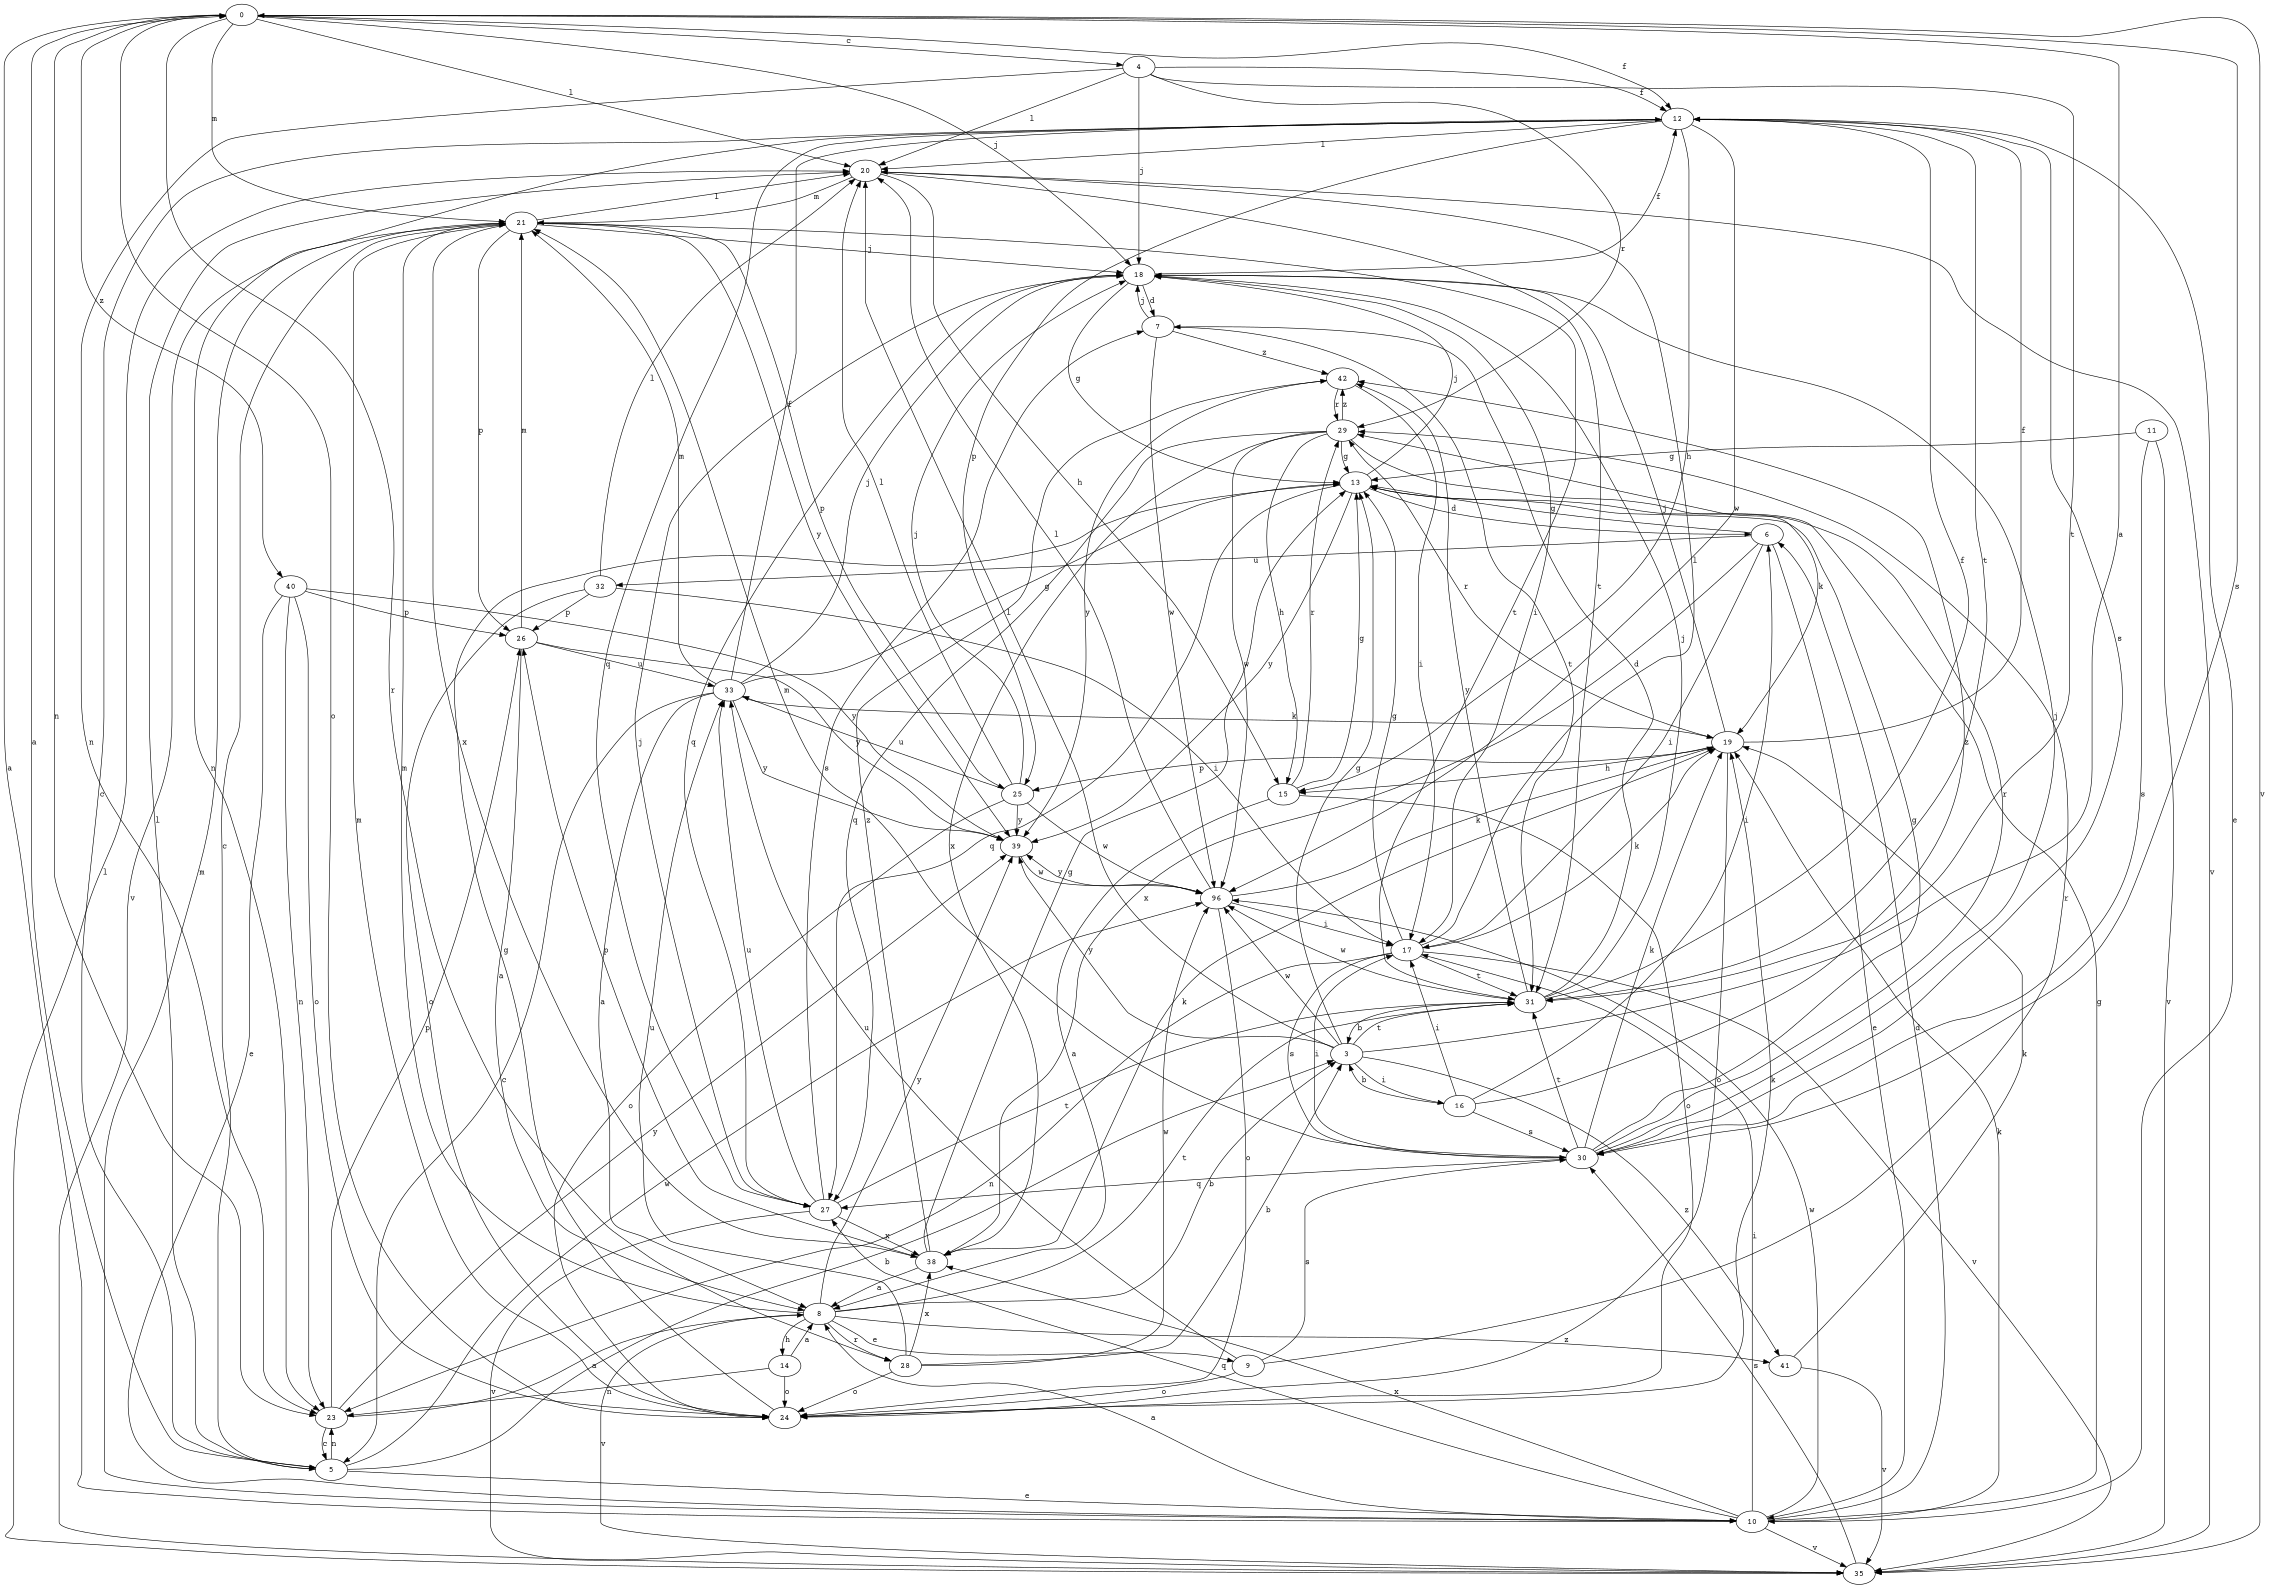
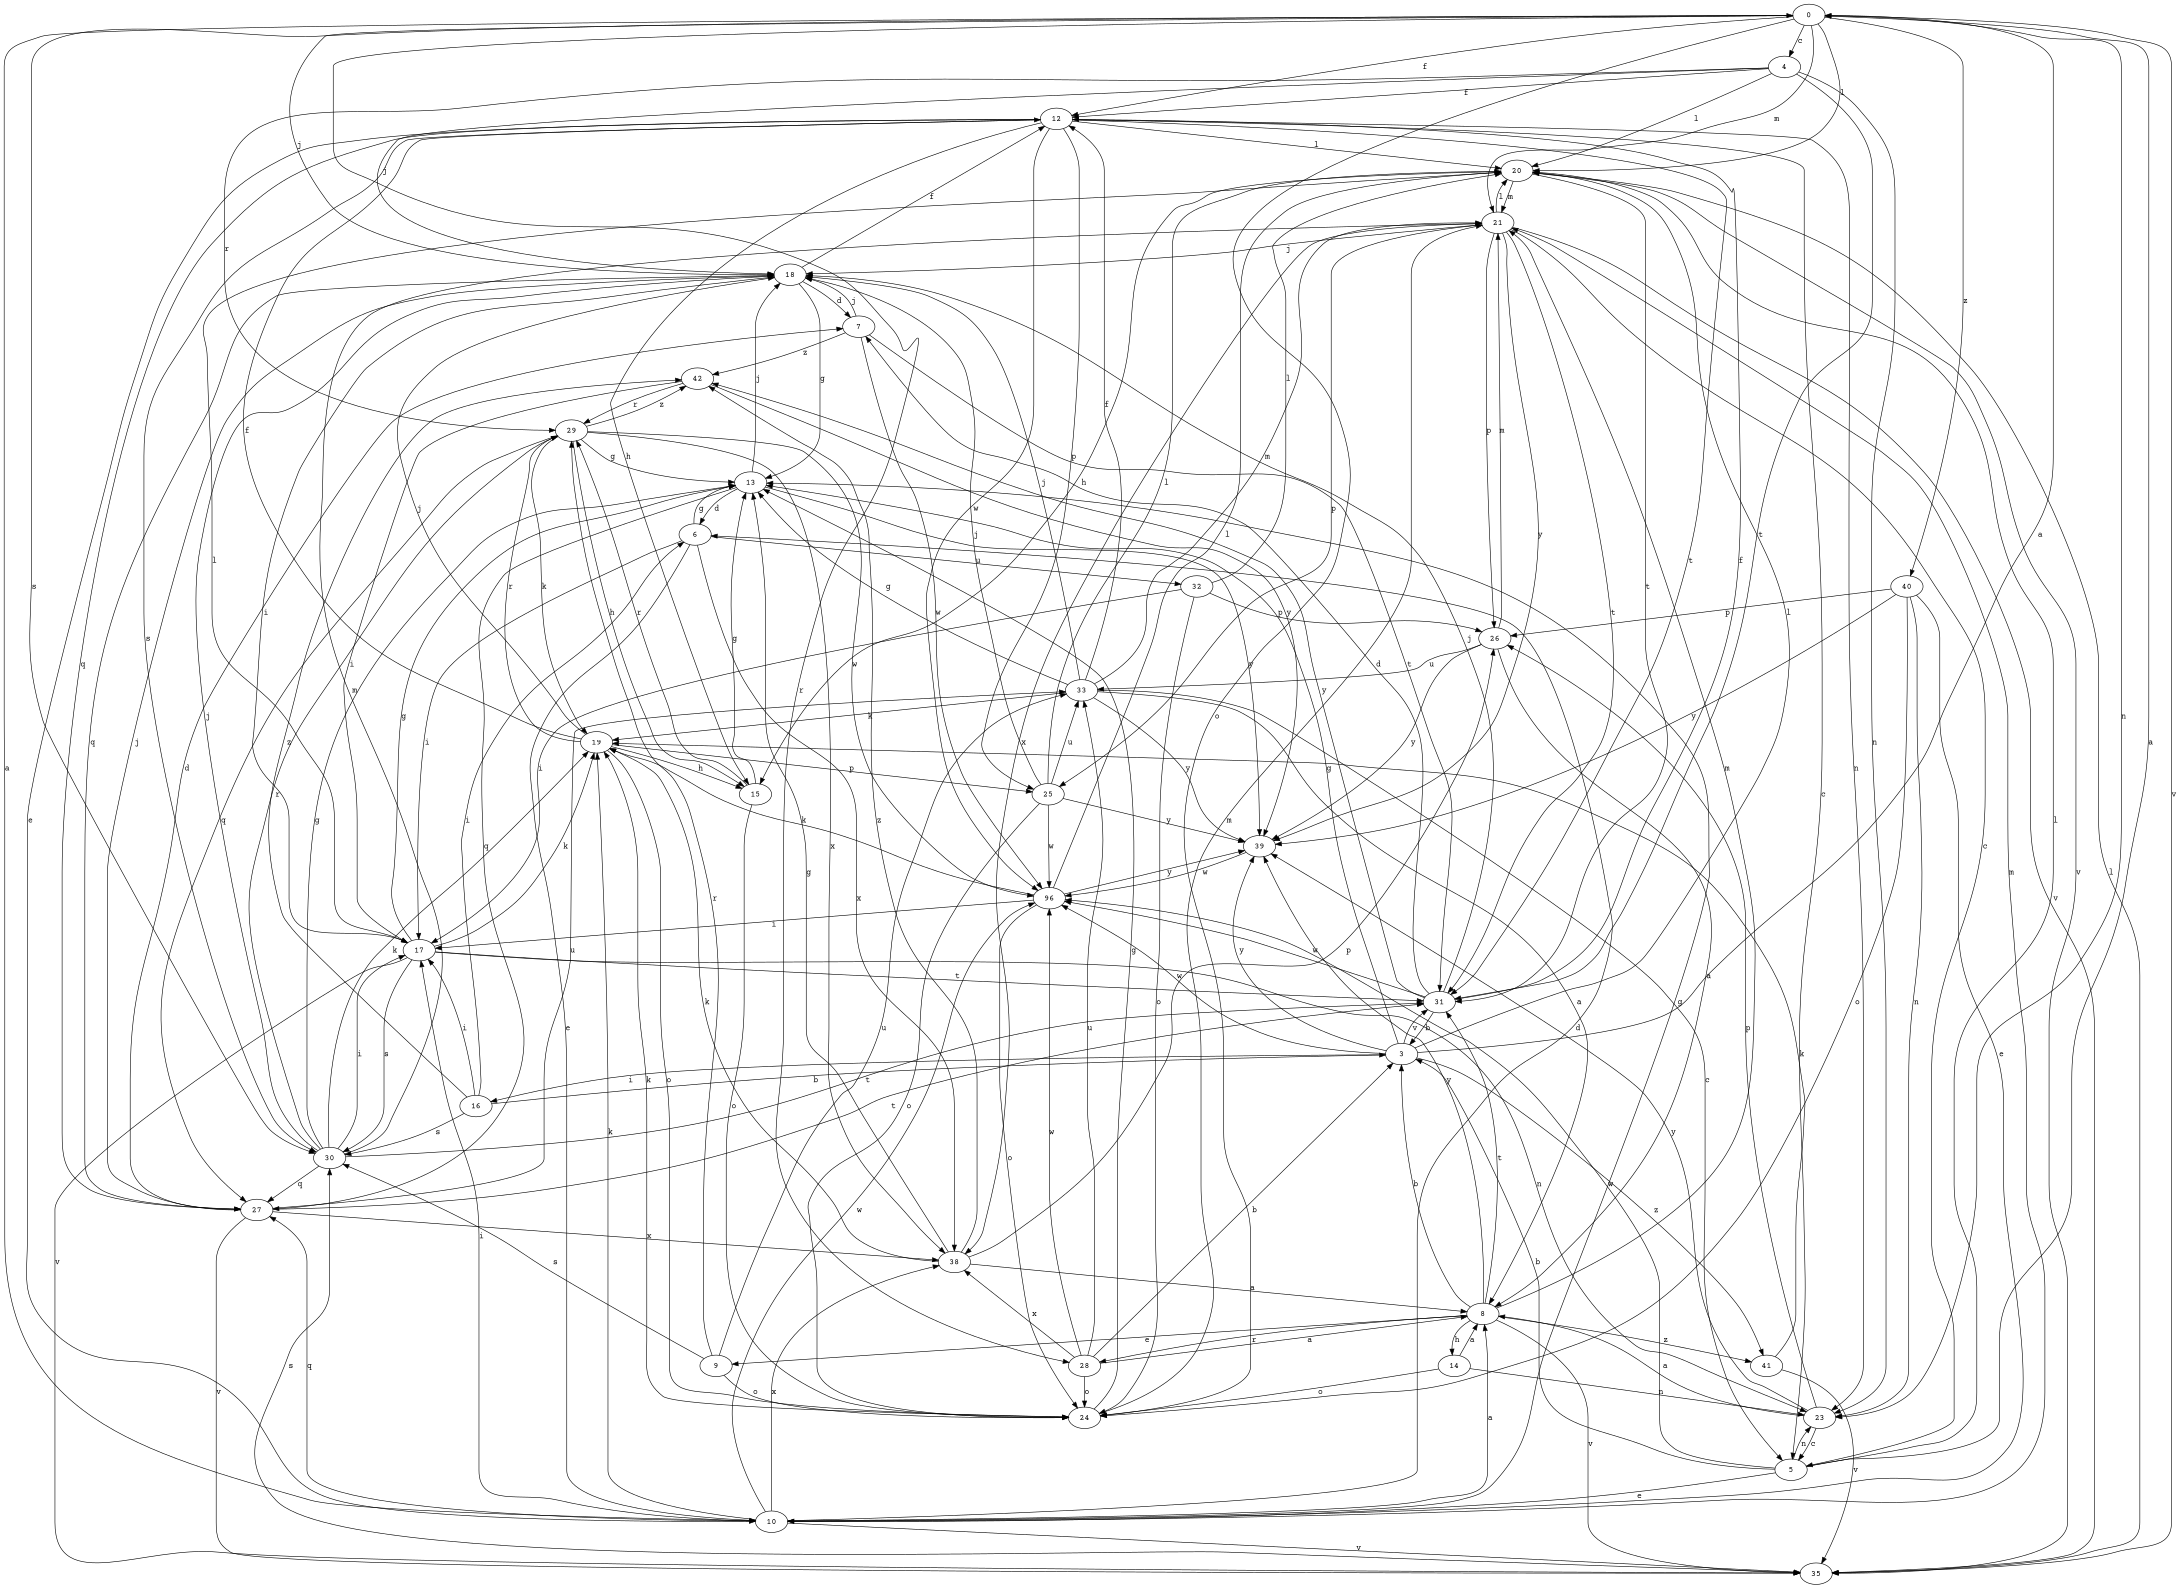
(2152, 431) -> none
(827, 768) -> (187, 768)
(1379, 1028) -> (1415, 1028)
(1075, 1076) -> (1281, 1340)
